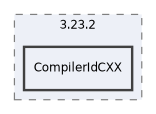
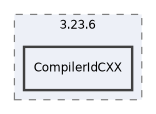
(78, 26) -> (78, 26)
